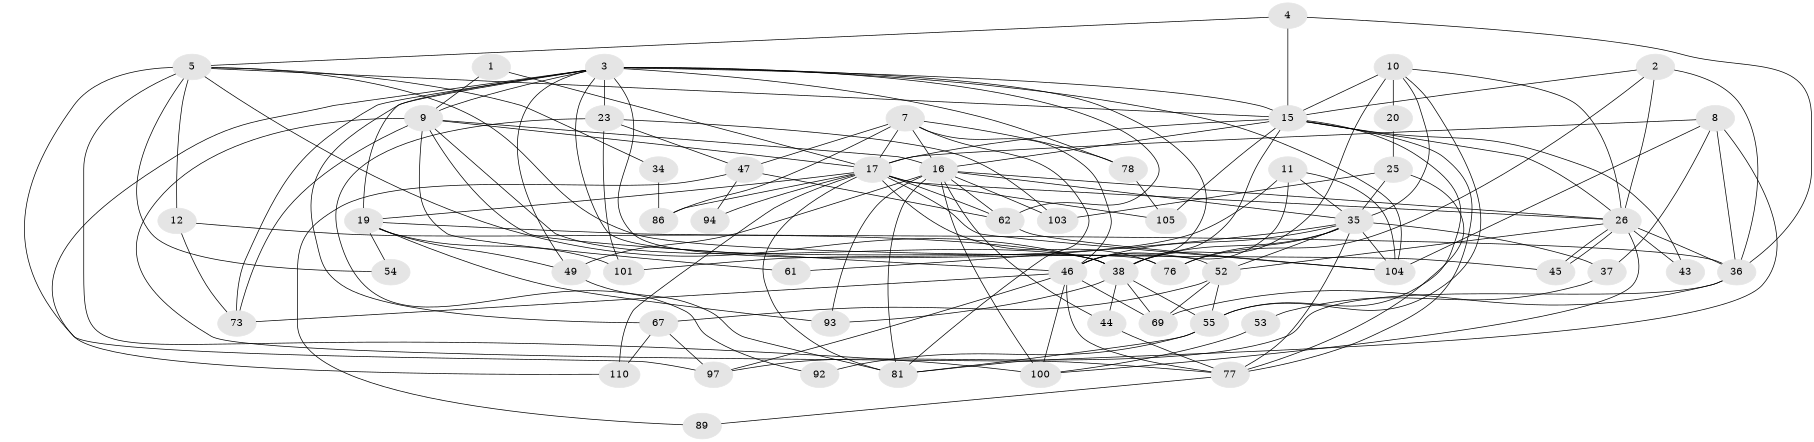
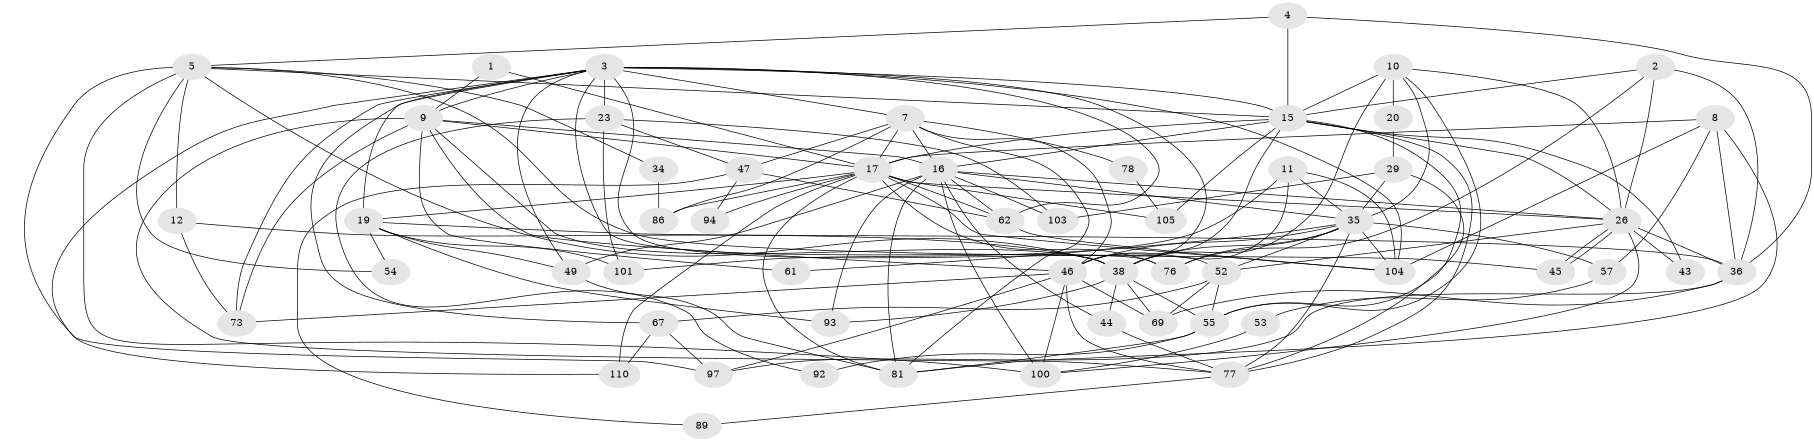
(860, 93) -> (722, 87)
(1393, 170) -> (1393, 170)
(1607, 272) -> (1607, 272)
